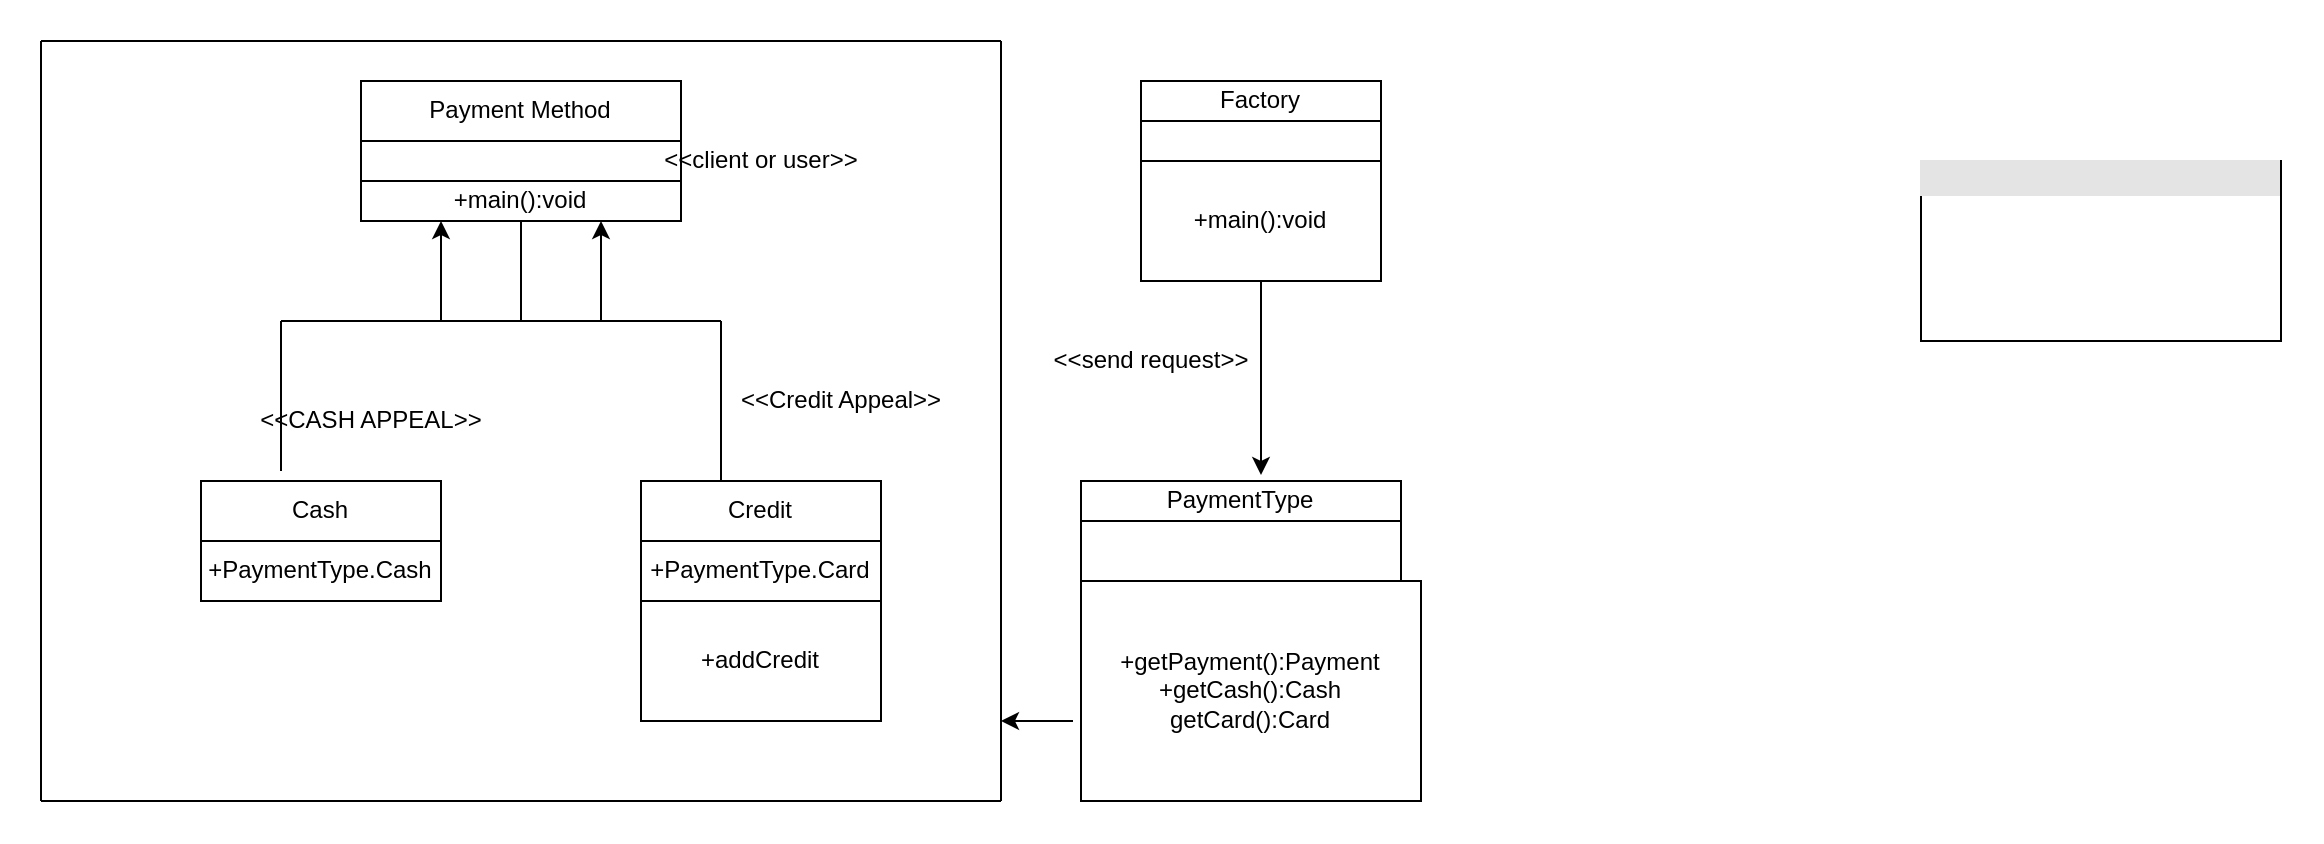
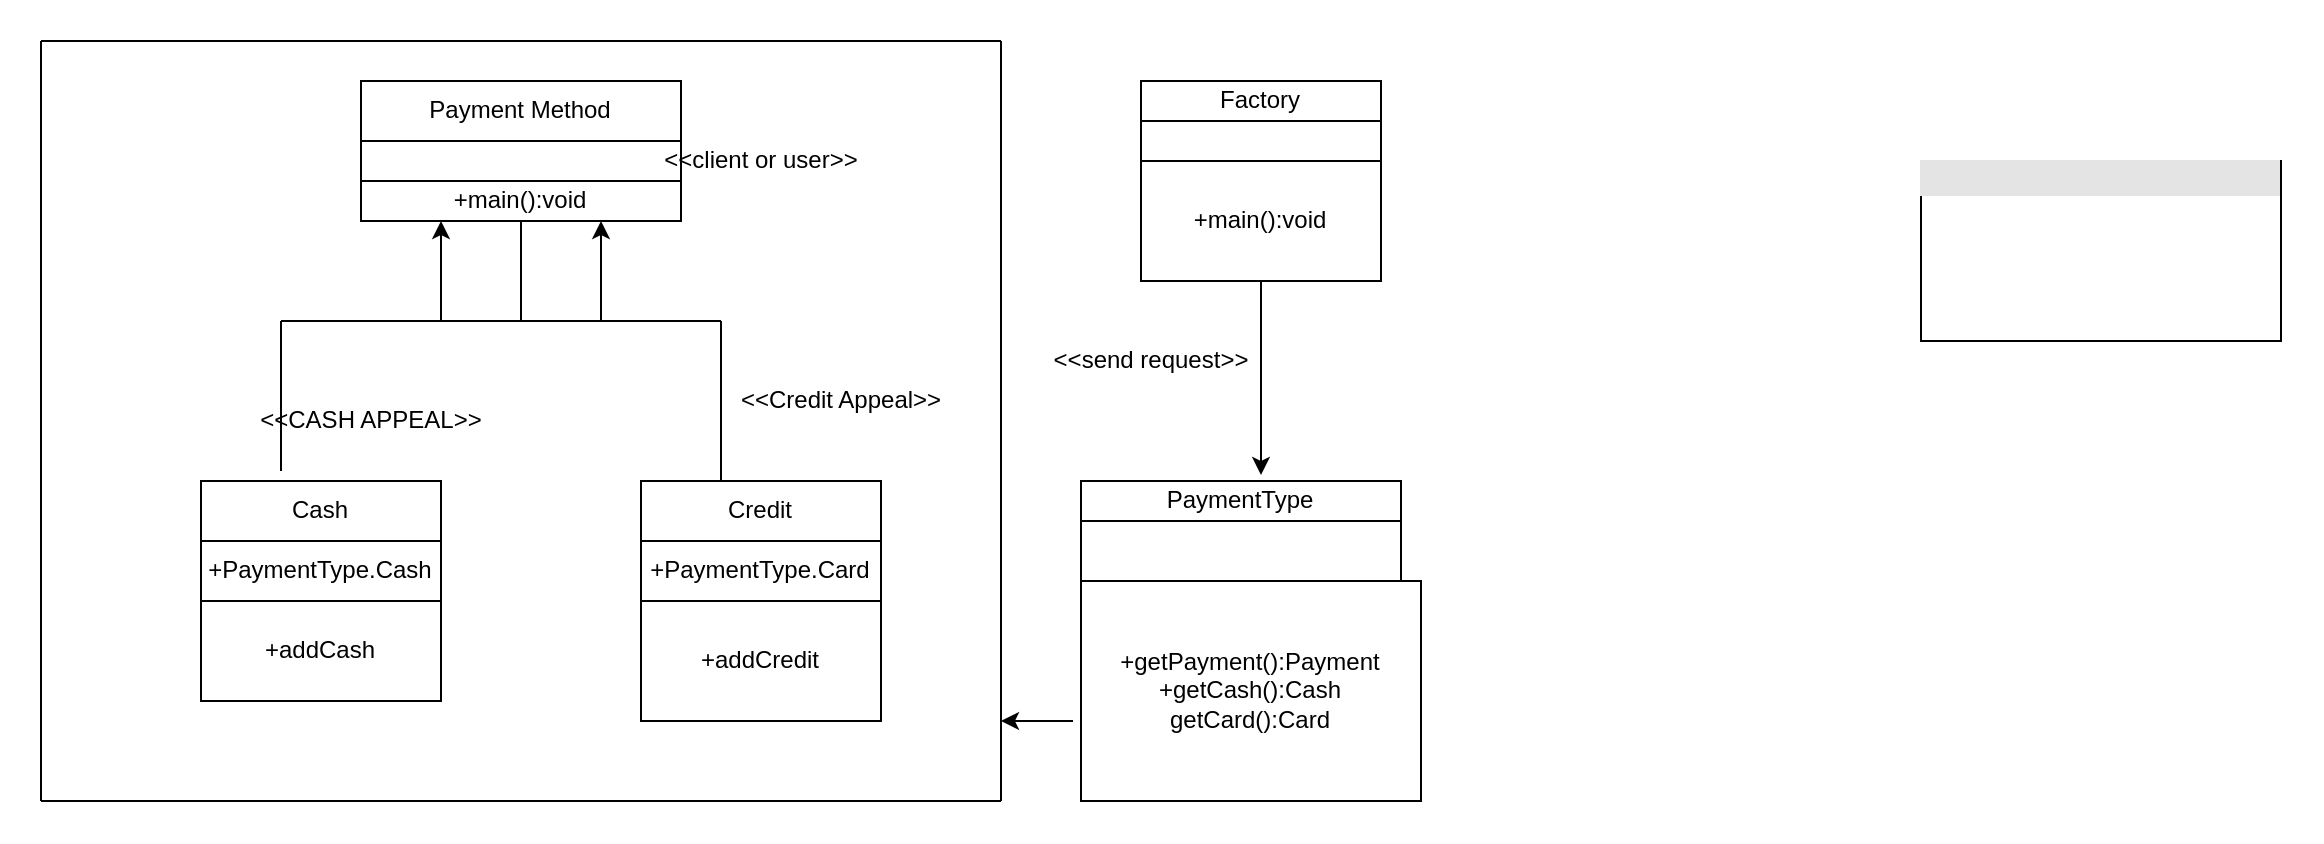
none -> (321, 651)
